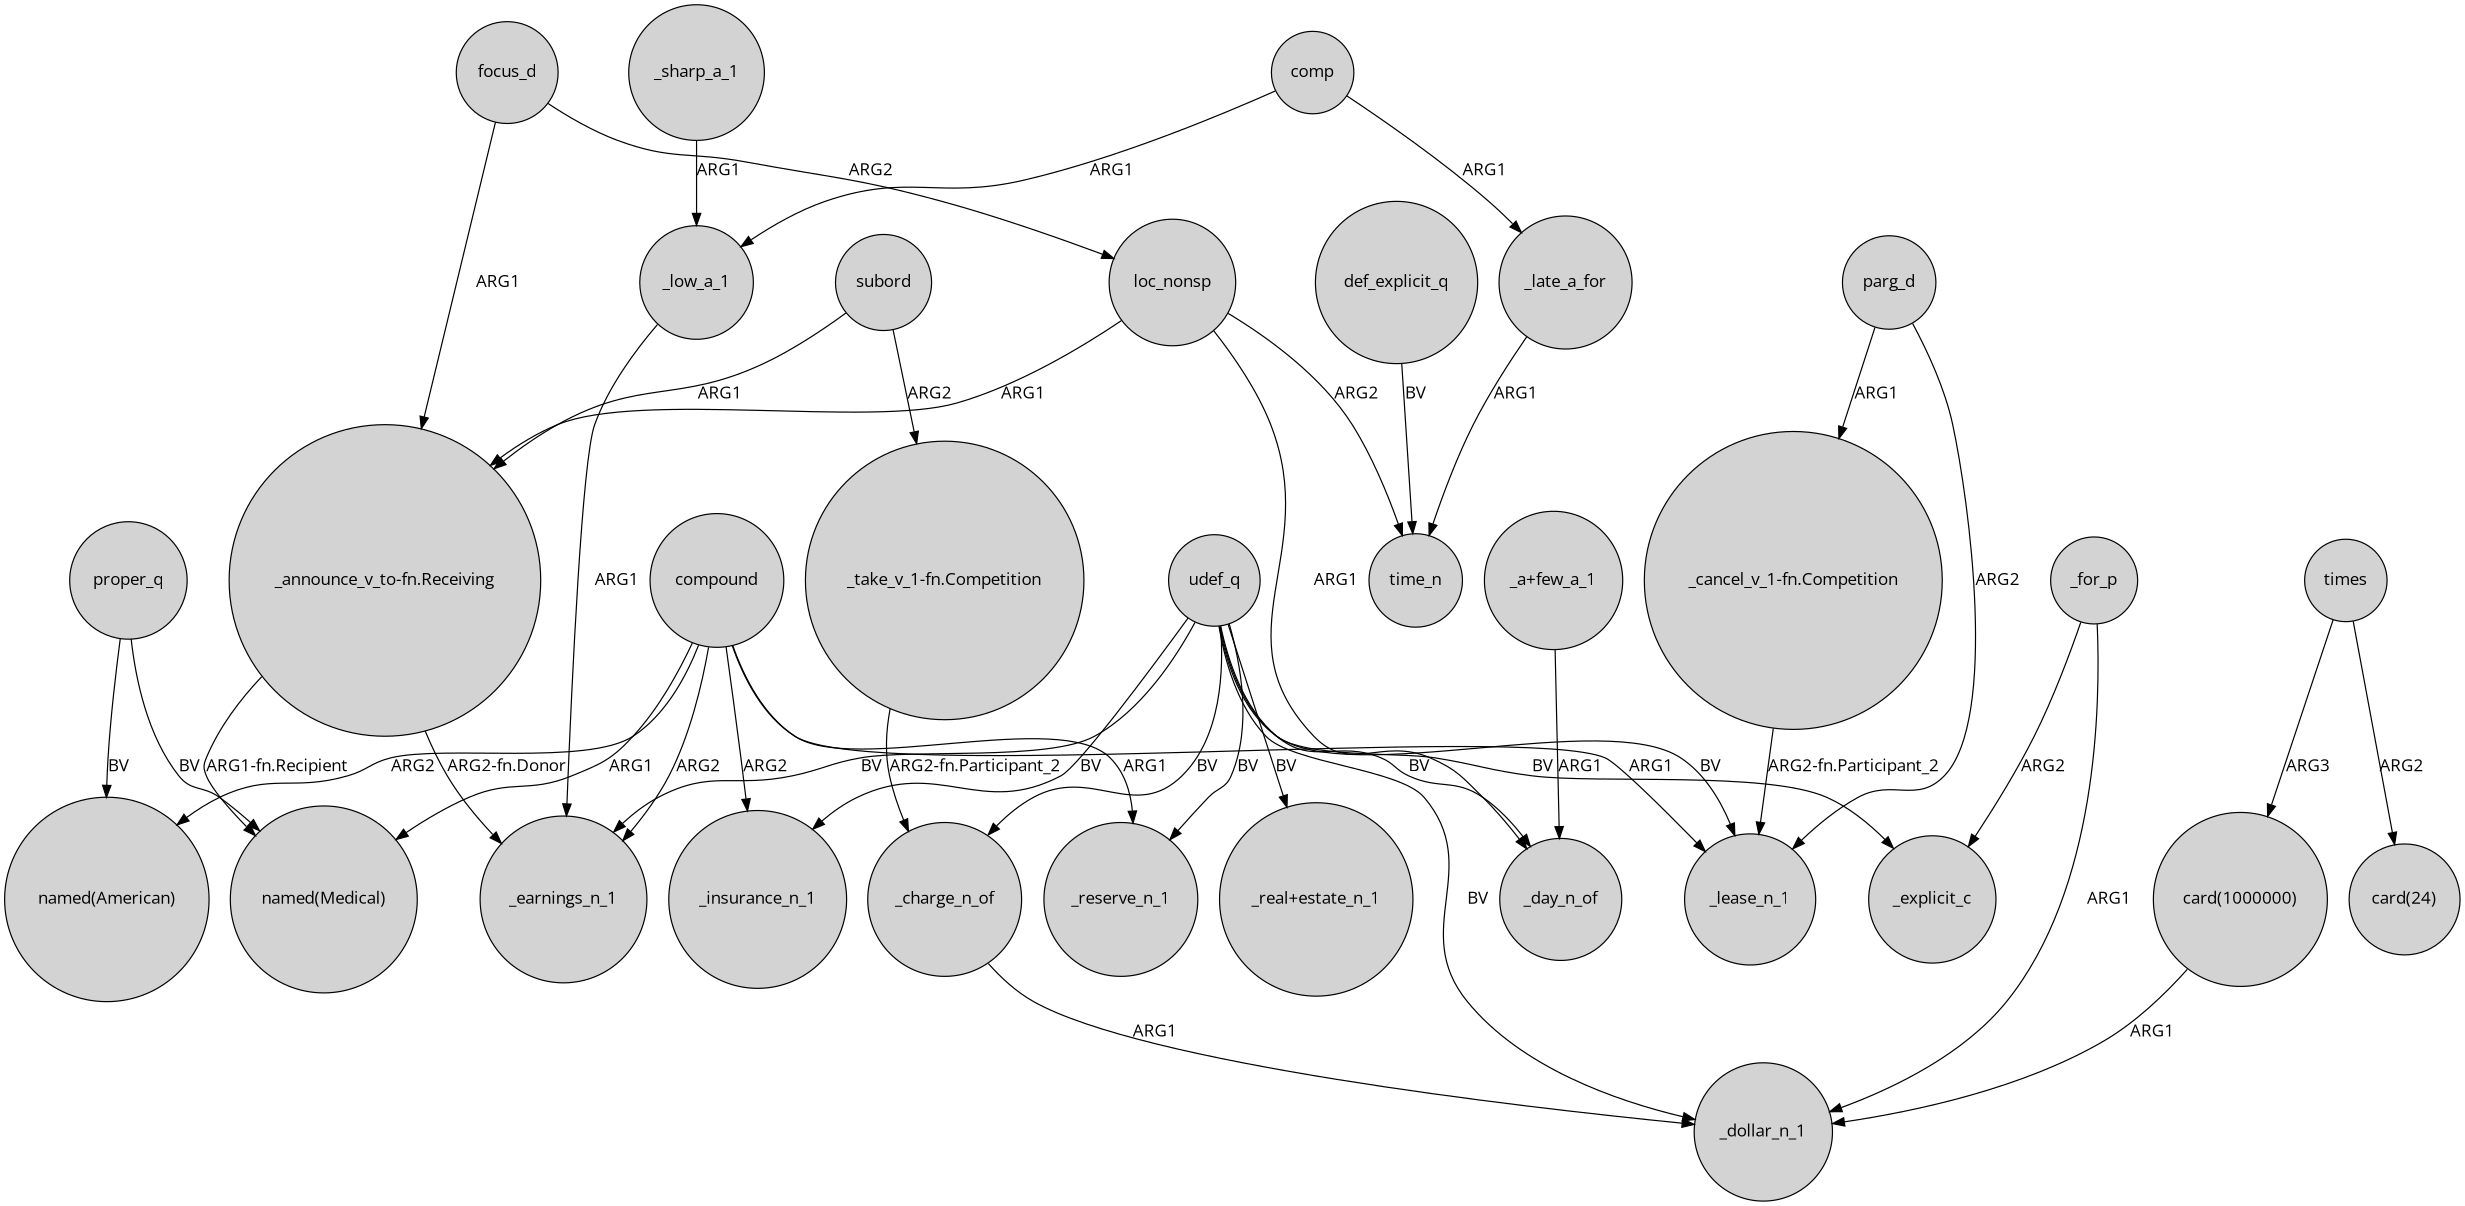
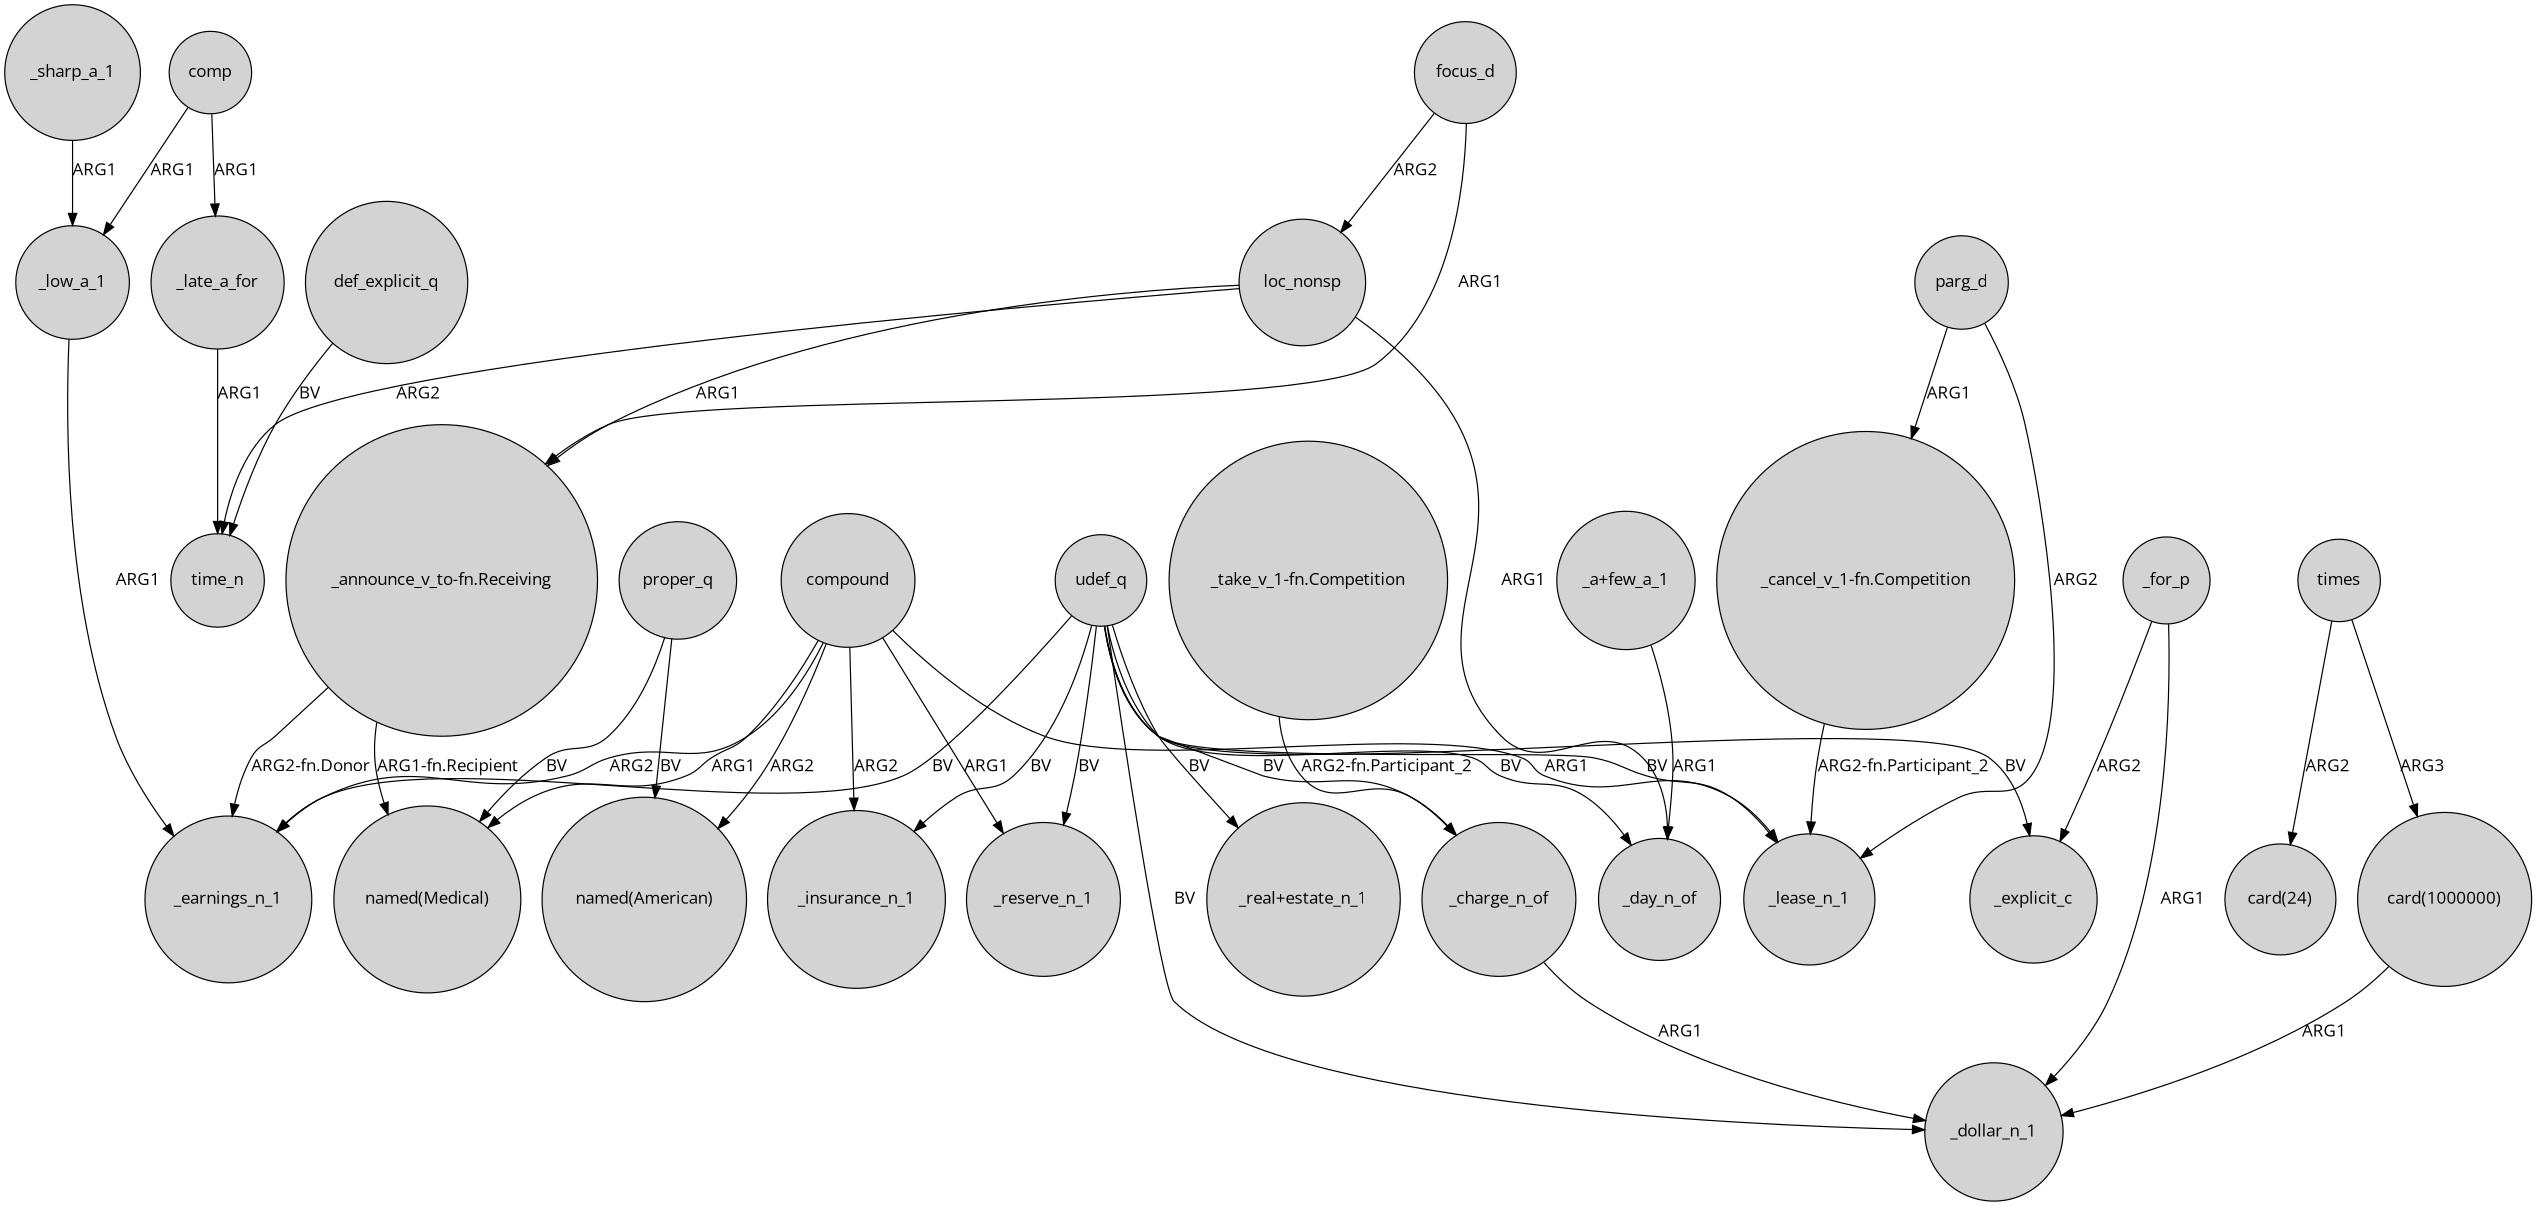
(884, 282) -> none
